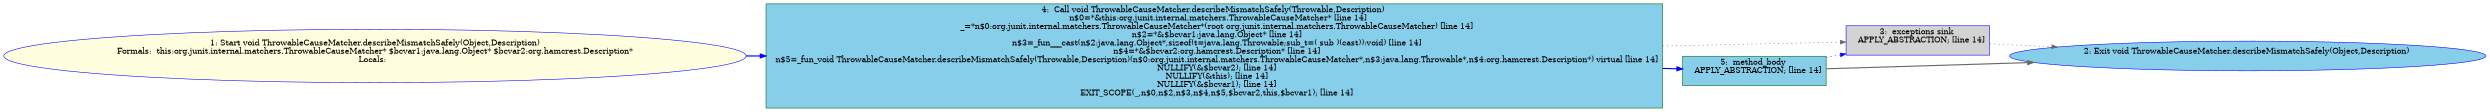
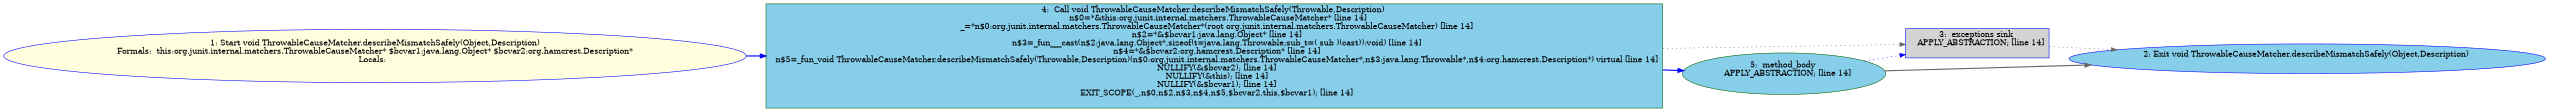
(1754, 71) -> (1784, 74)
